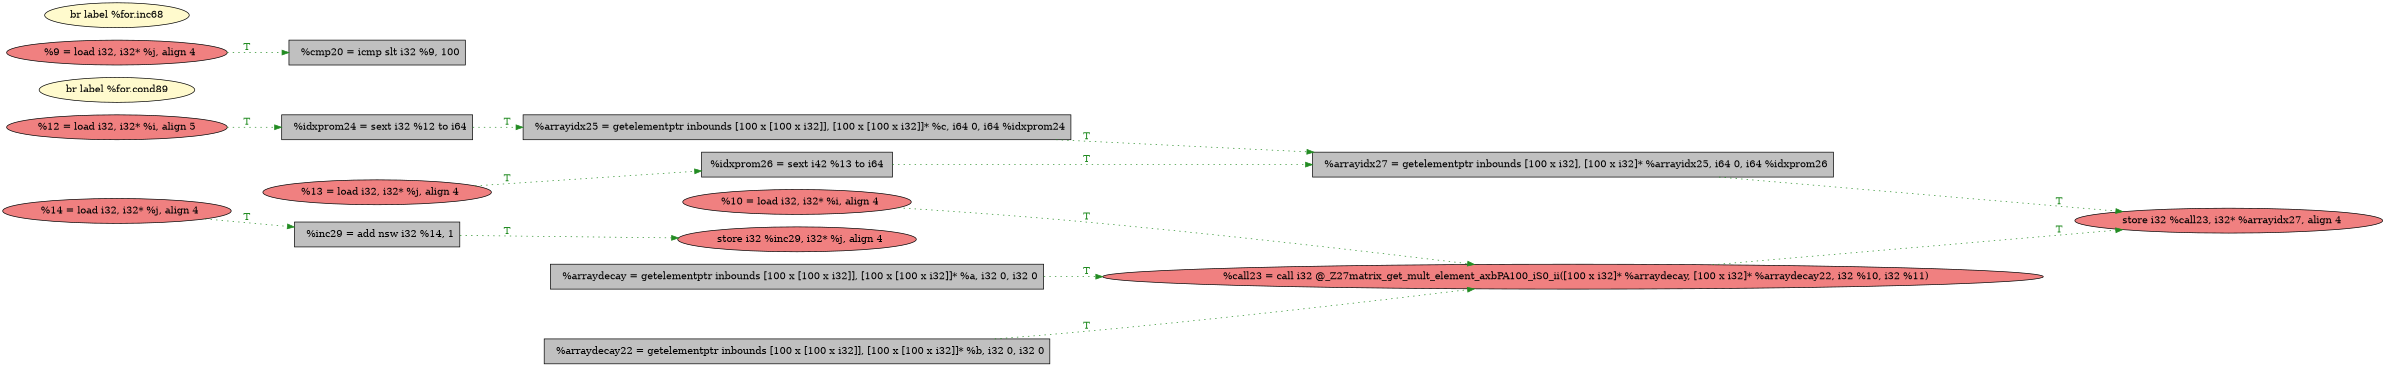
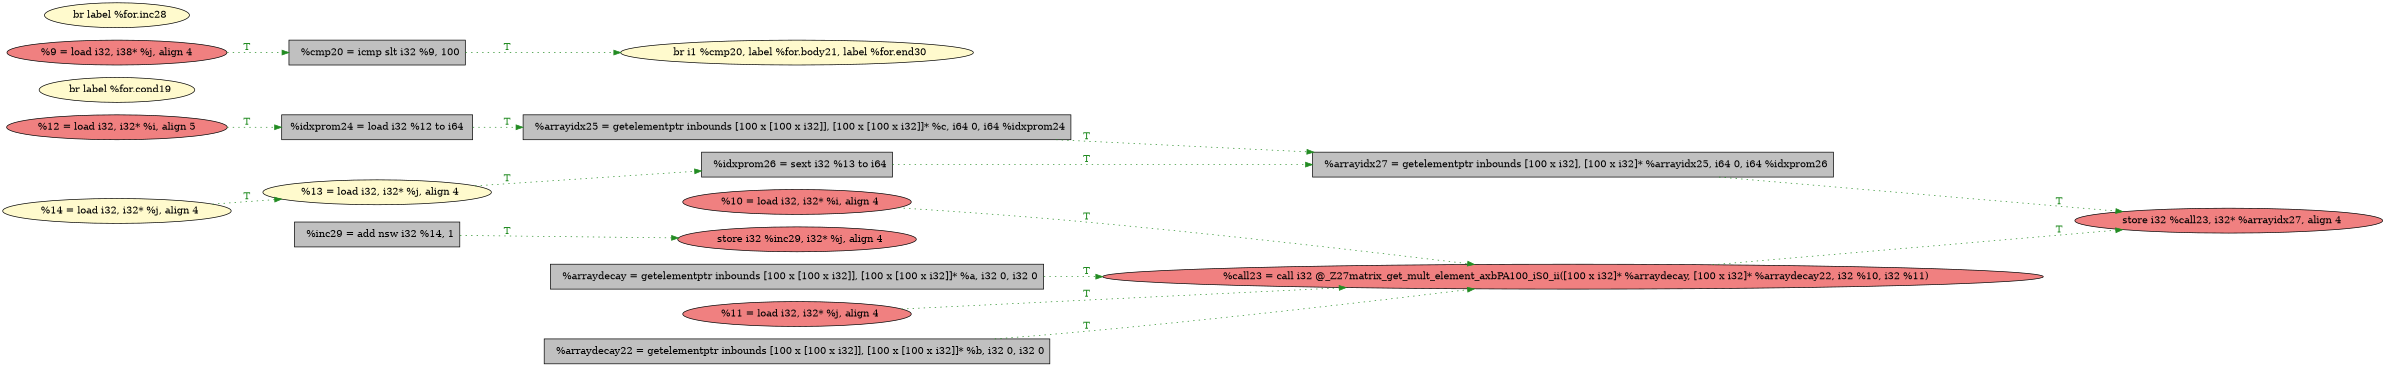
(117, 15) -> (117, 15)
(117, 53) -> (117, 53)
none -> (797, 53)
(117, 90) -> (117, 90)
(377, 127) -> (377, 127)
(797, 165) -> (797, 165)
(377, 192) -> (377, 192)
(117, 211) -> (117, 211)
(246, 223) -> (244, 202)
none -> (797, 314)
